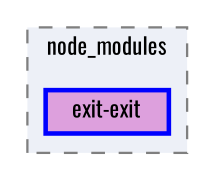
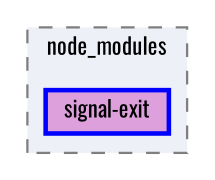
(107, 112) -> (107, 112)
